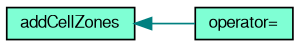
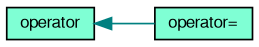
(71, 24) -> (50, 24)
